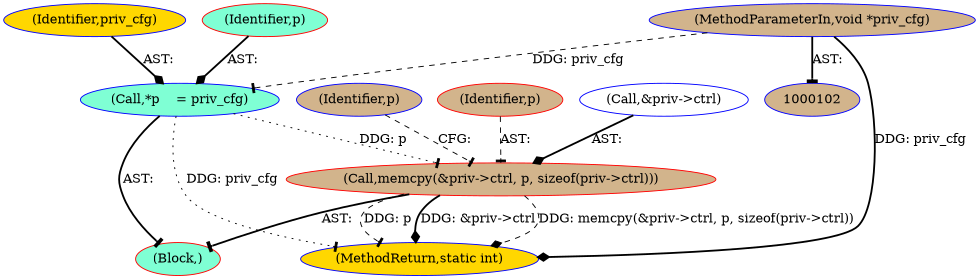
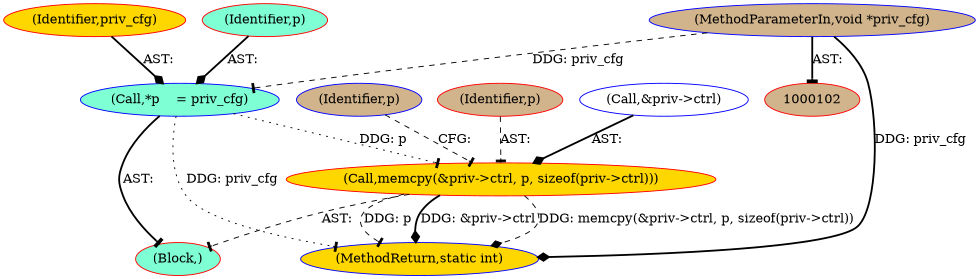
(95, 20) -> (95, 20)
(812, 100) -> (812, 100)
(501, 179) -> (501, 179)
(310, 215) -> (310, 215)
